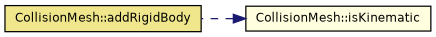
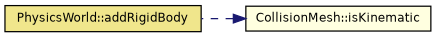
(103, 19) -> (103, 19)
